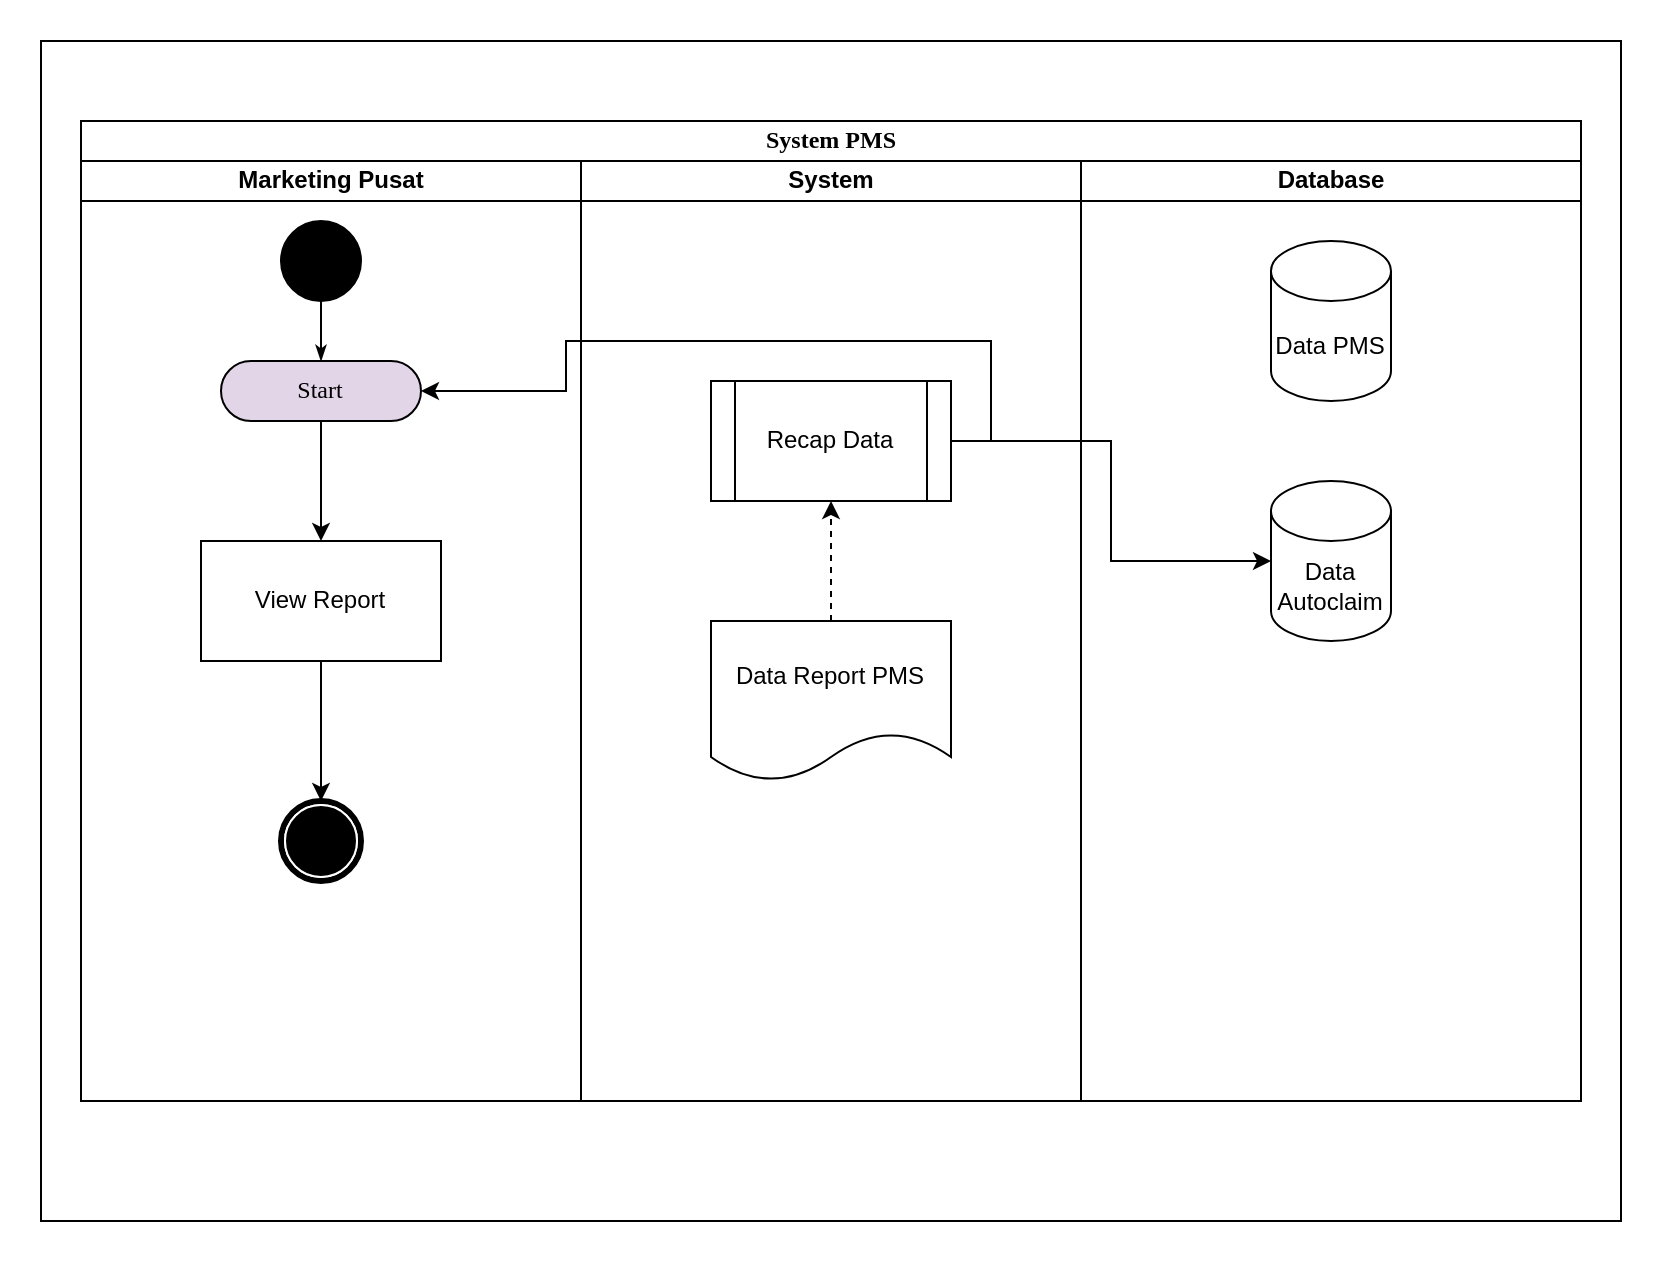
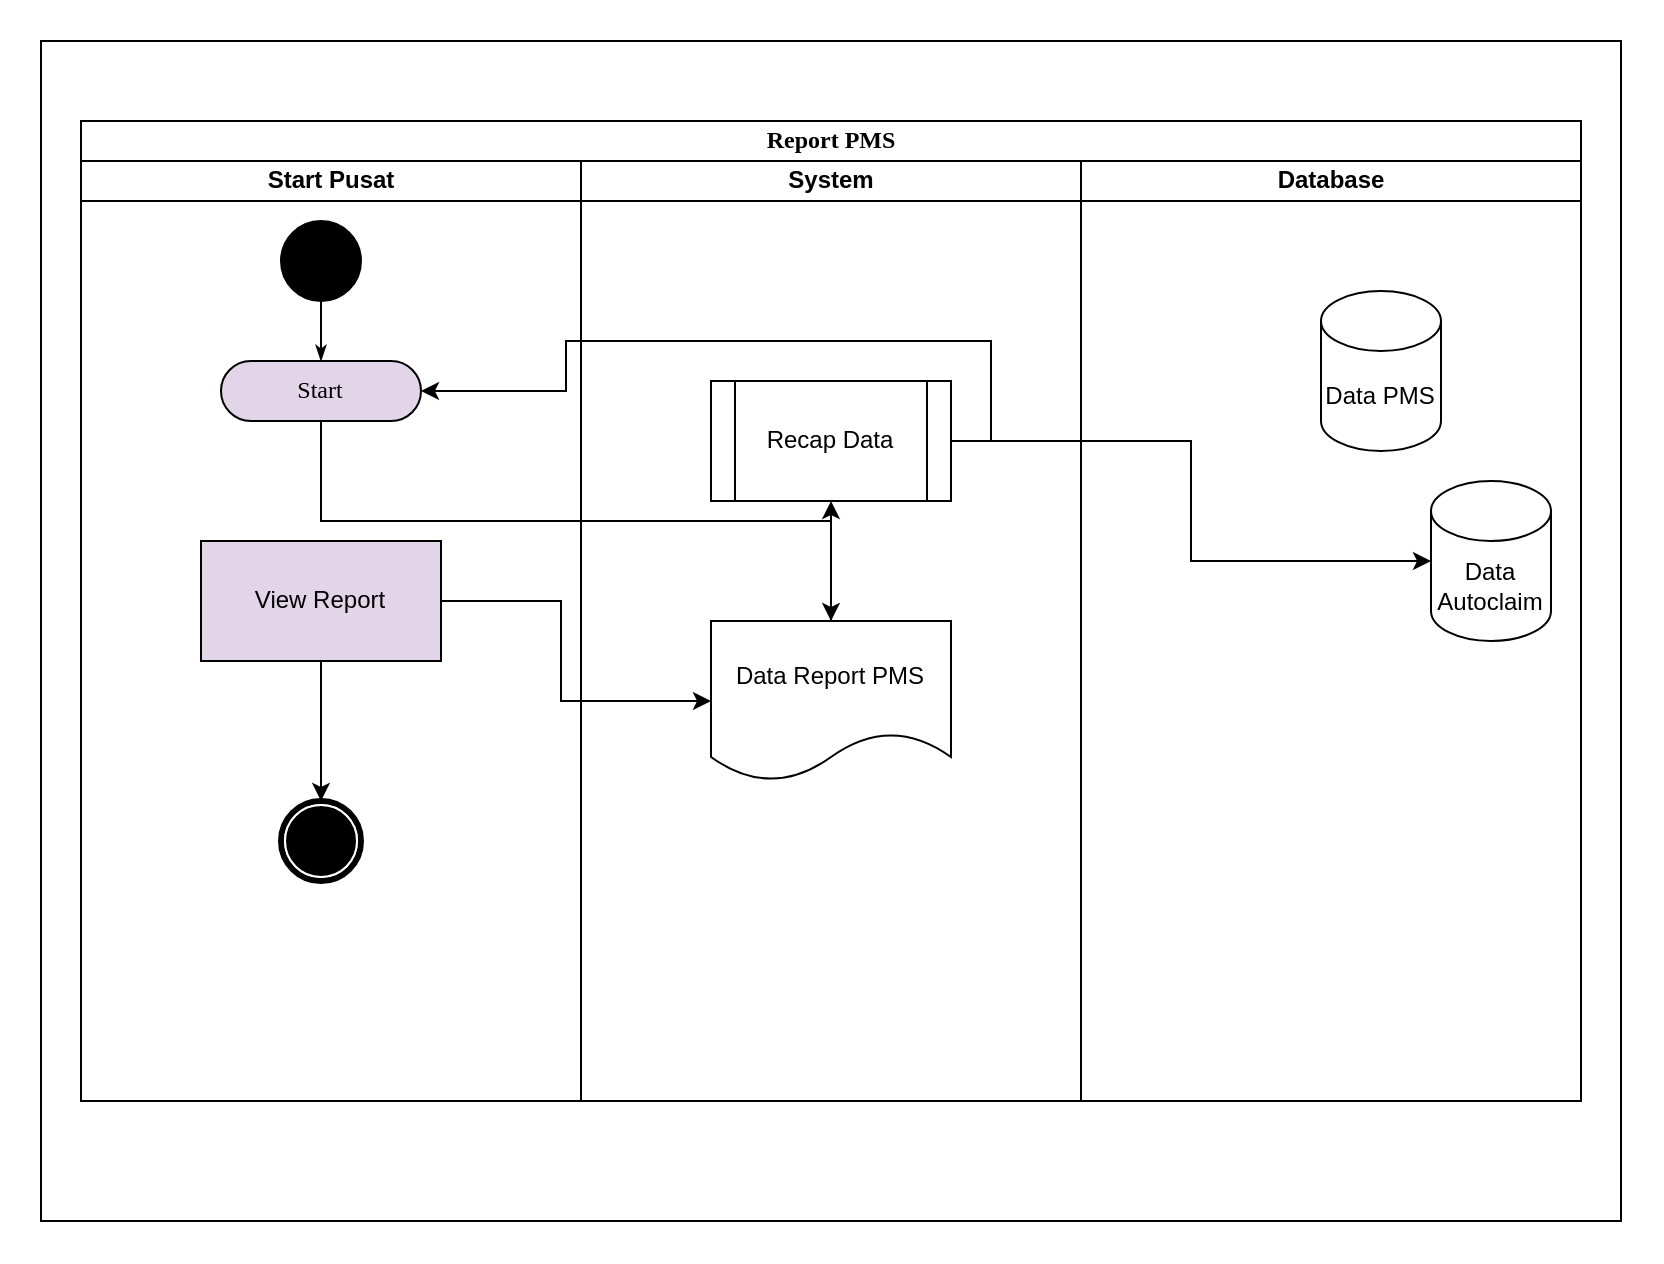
(832, 141) -> (832, 141)
(332, 181) -> (332, 181)
(1331, 321) -> (1381, 371)
(321, 523) -> (447, 521)
(1331, 561) -> (1491, 561)
(321, 601) -> (321, 601)
none -> (559, 601)
(831, 614) -> (831, 614)
